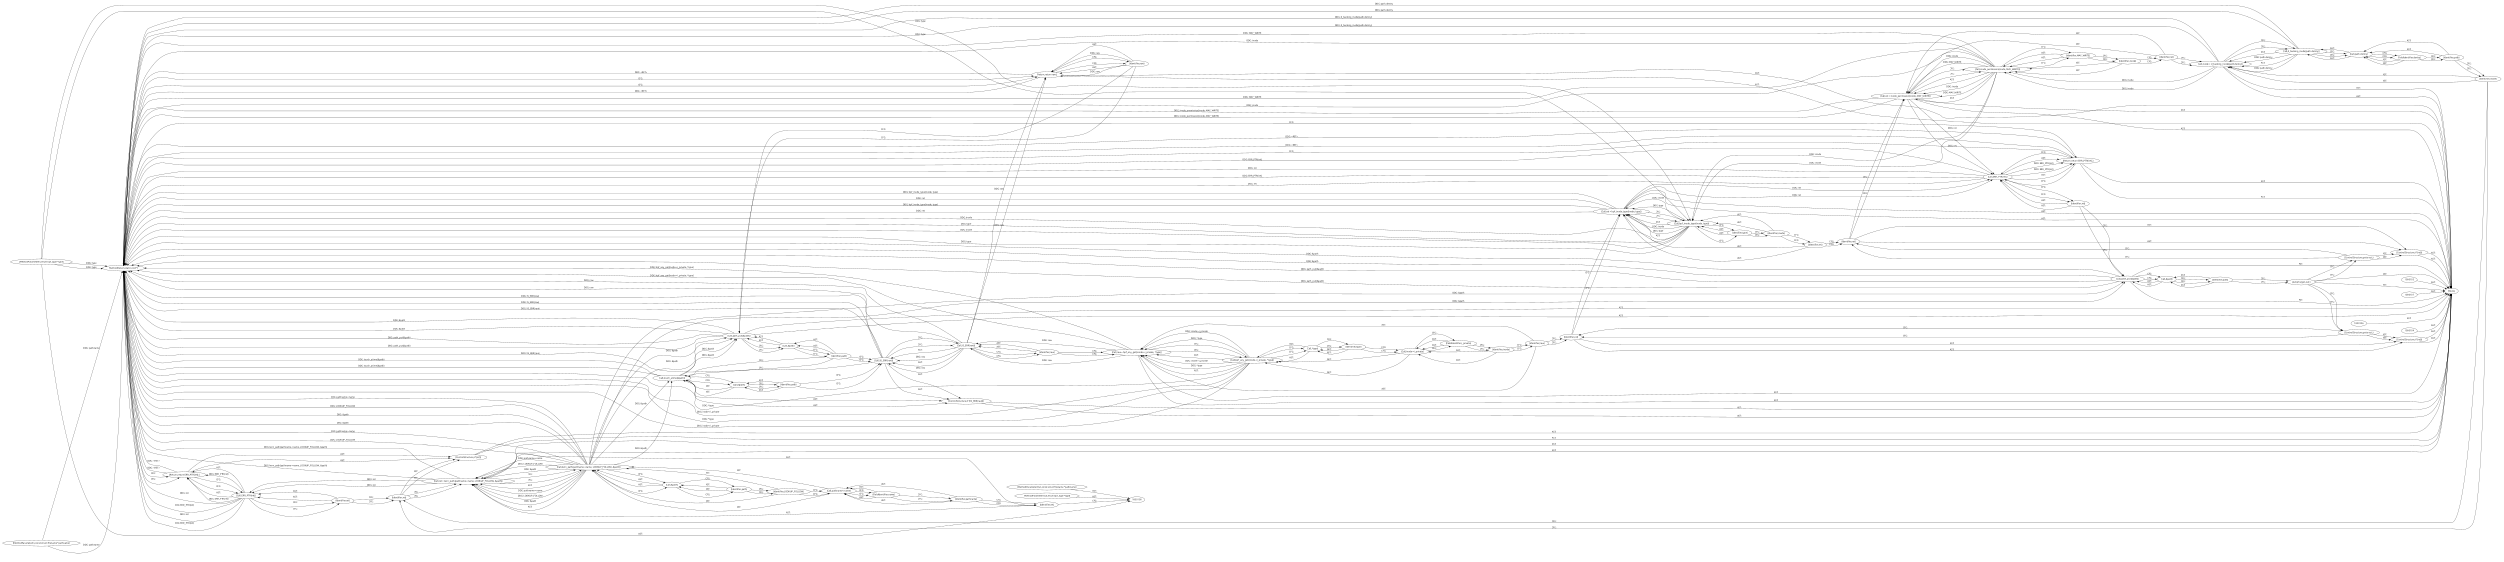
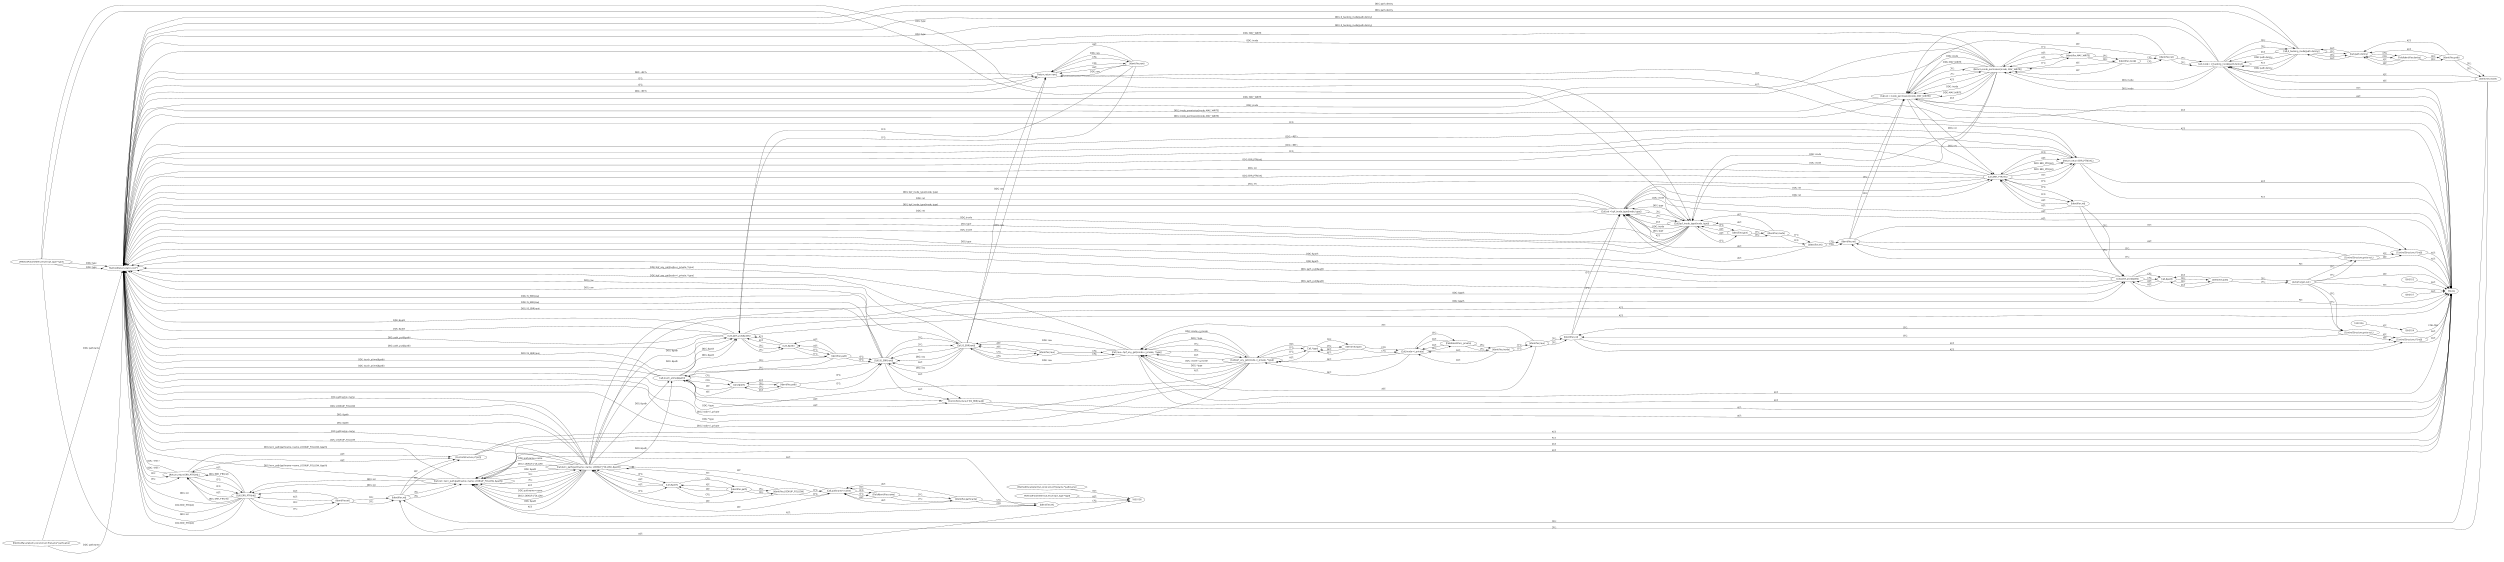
(1998, 69) -> (1998, 69)
(2415, 321) -> (2383, 327)
(2434, 325) -> (2434, 325)
